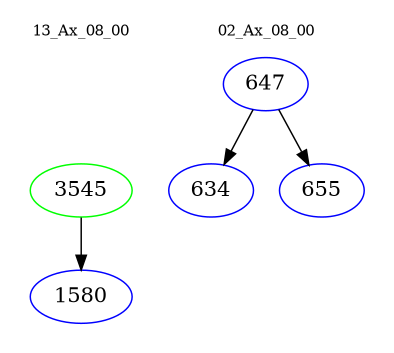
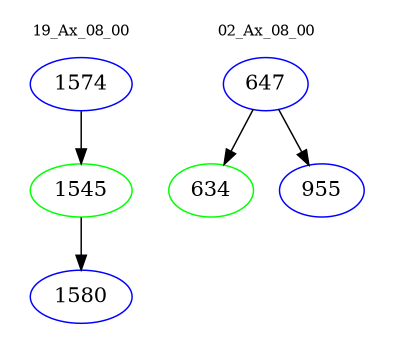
(81, 32) -> (81, 32)
none -> (81, 84)
(81, 190) -> (81, 190)
(211, 190) -> (211, 190)
(322, 190) -> (322, 190)
